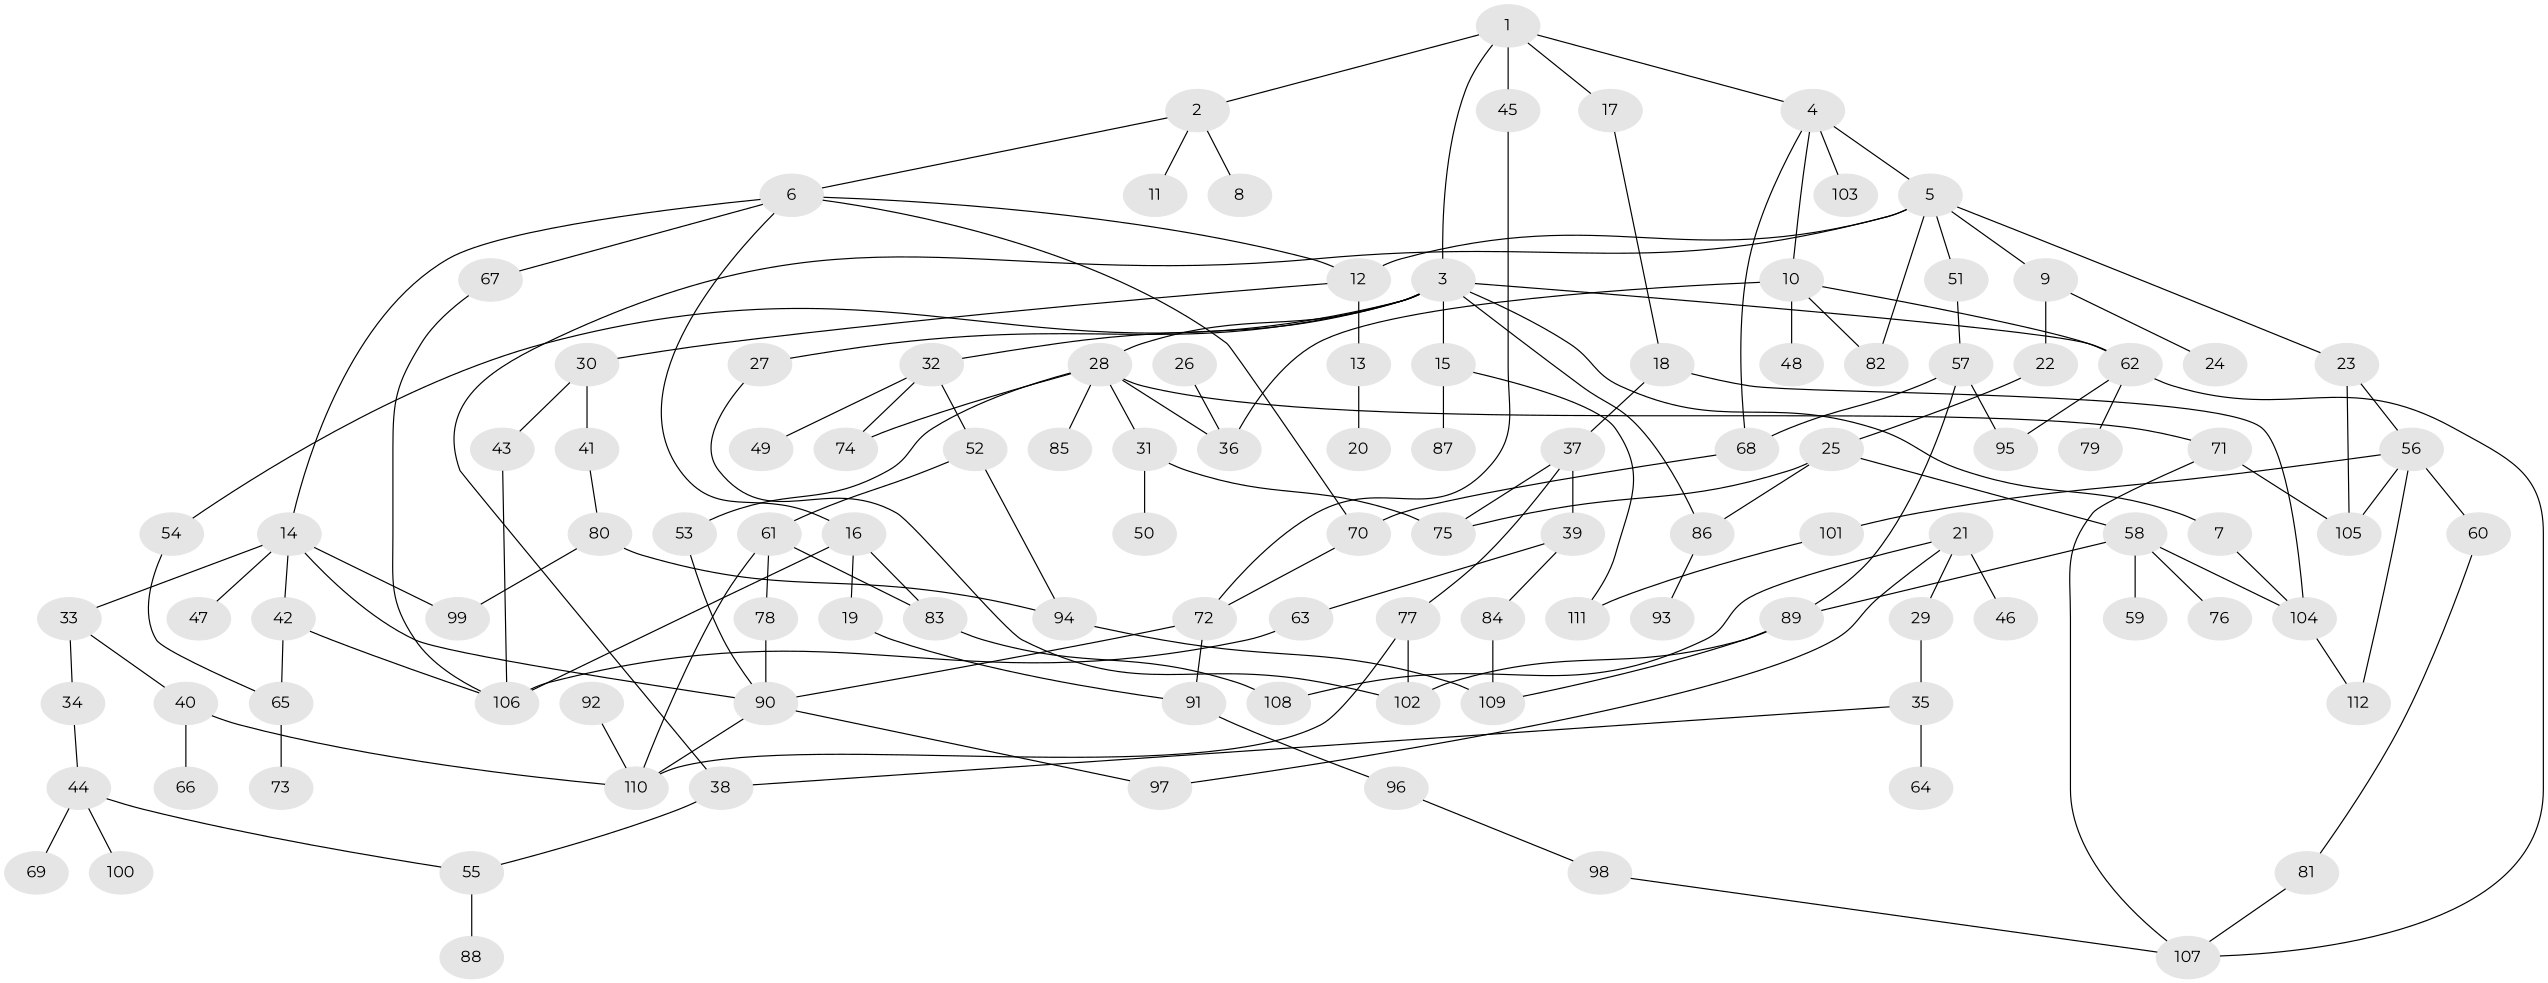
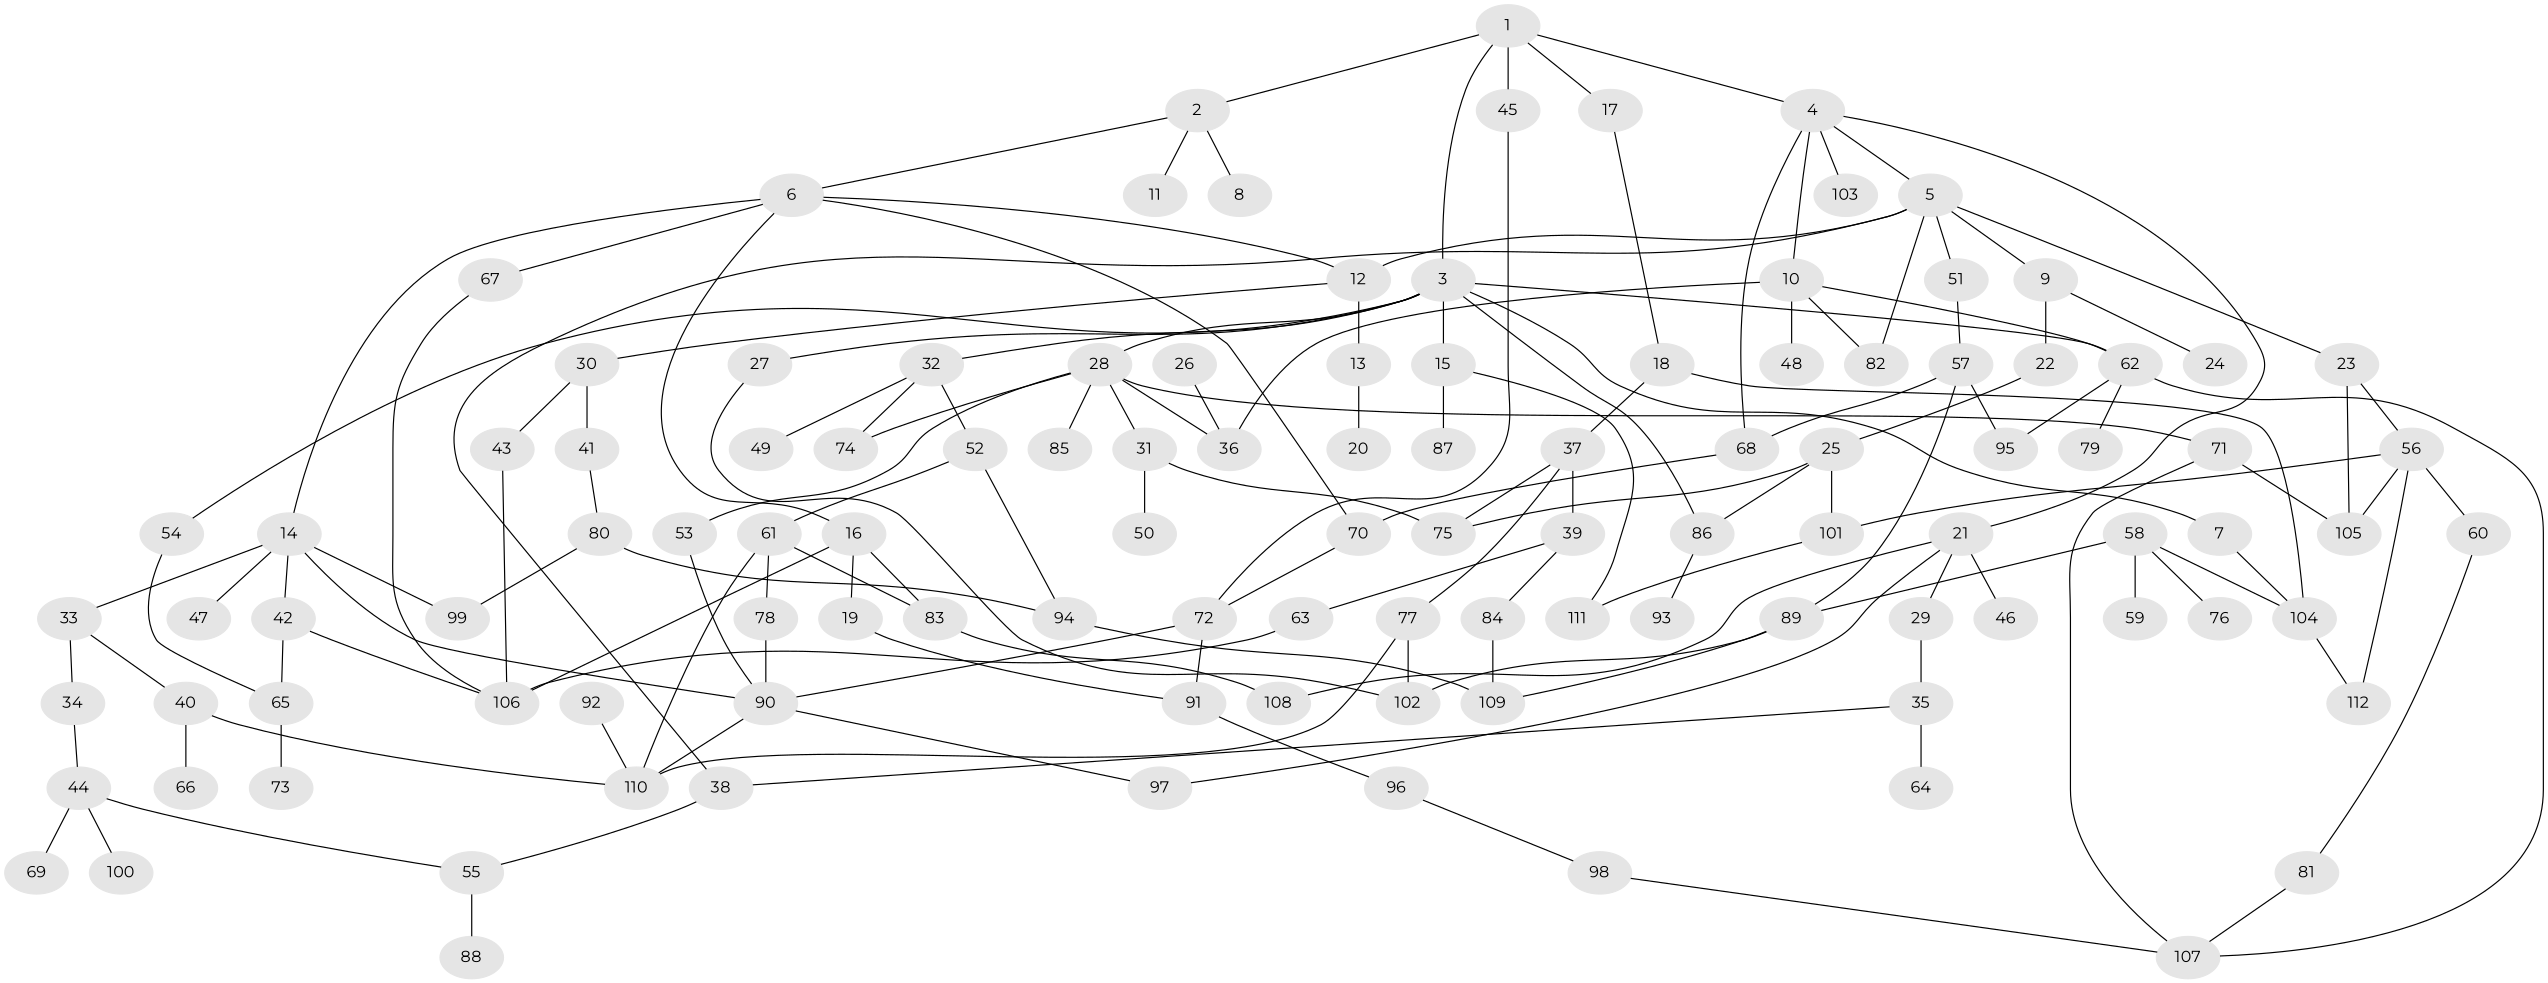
none -> (2218, 290)
(1983, 492) -> (1832, 492)
